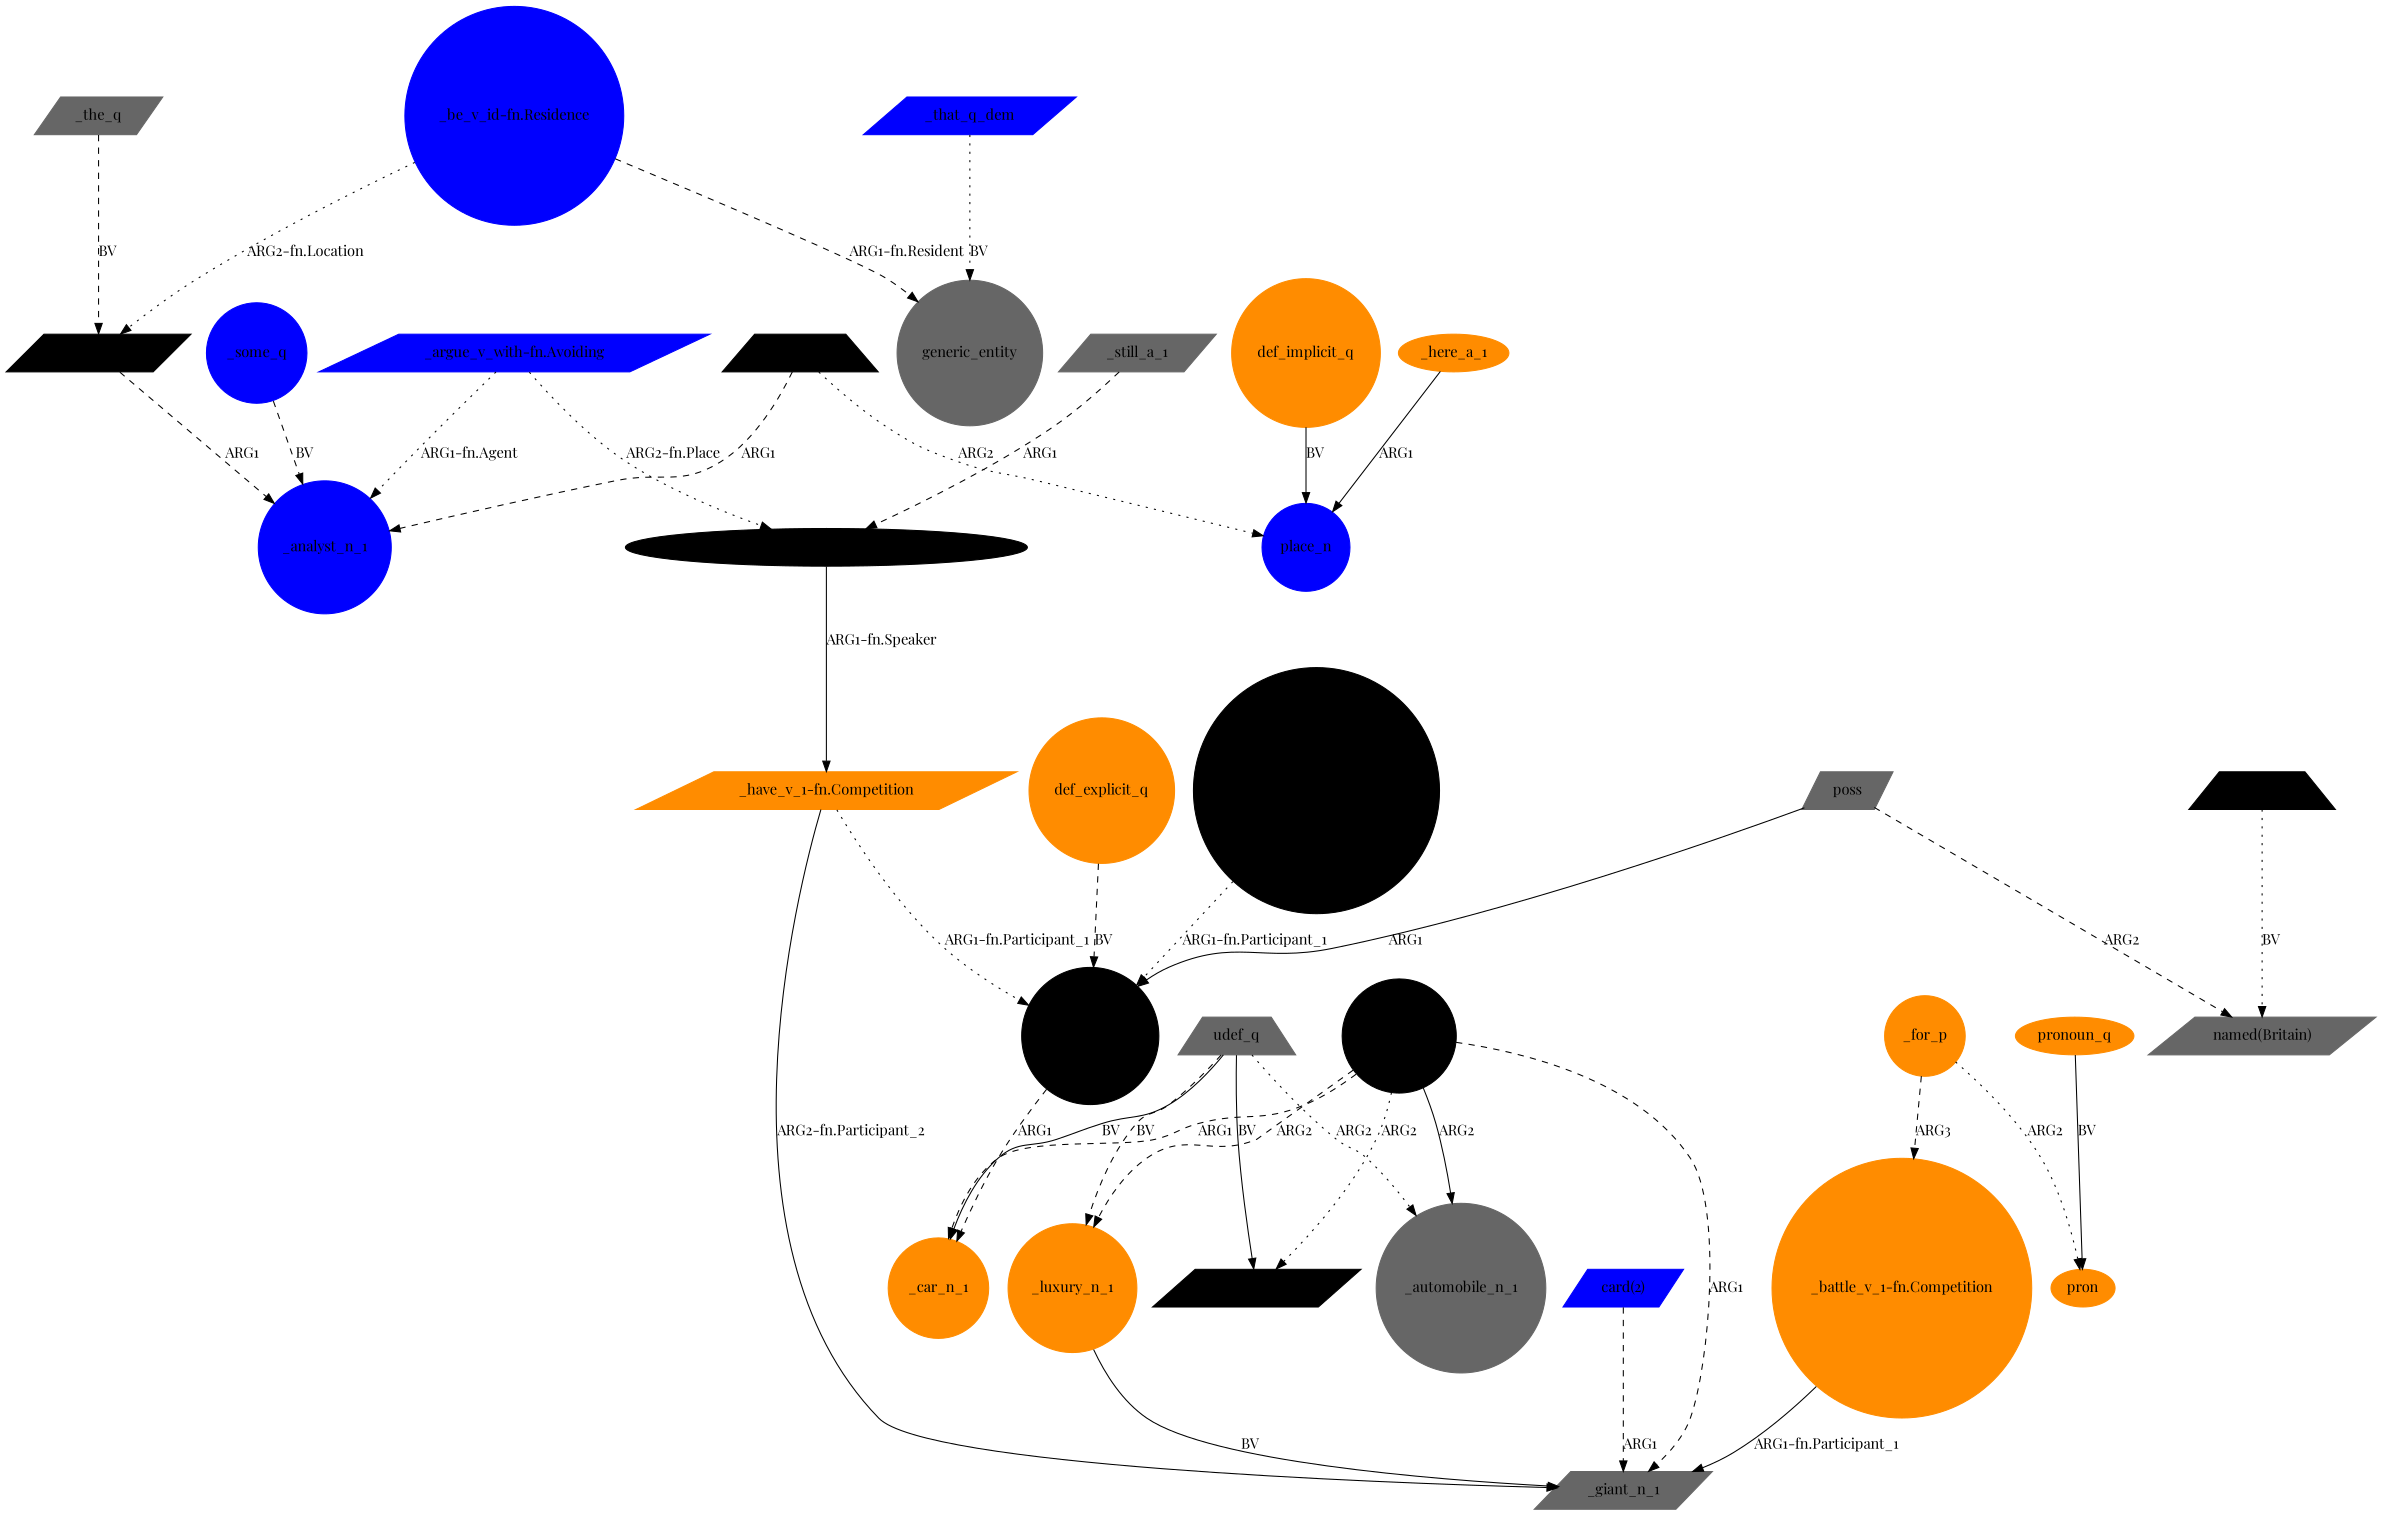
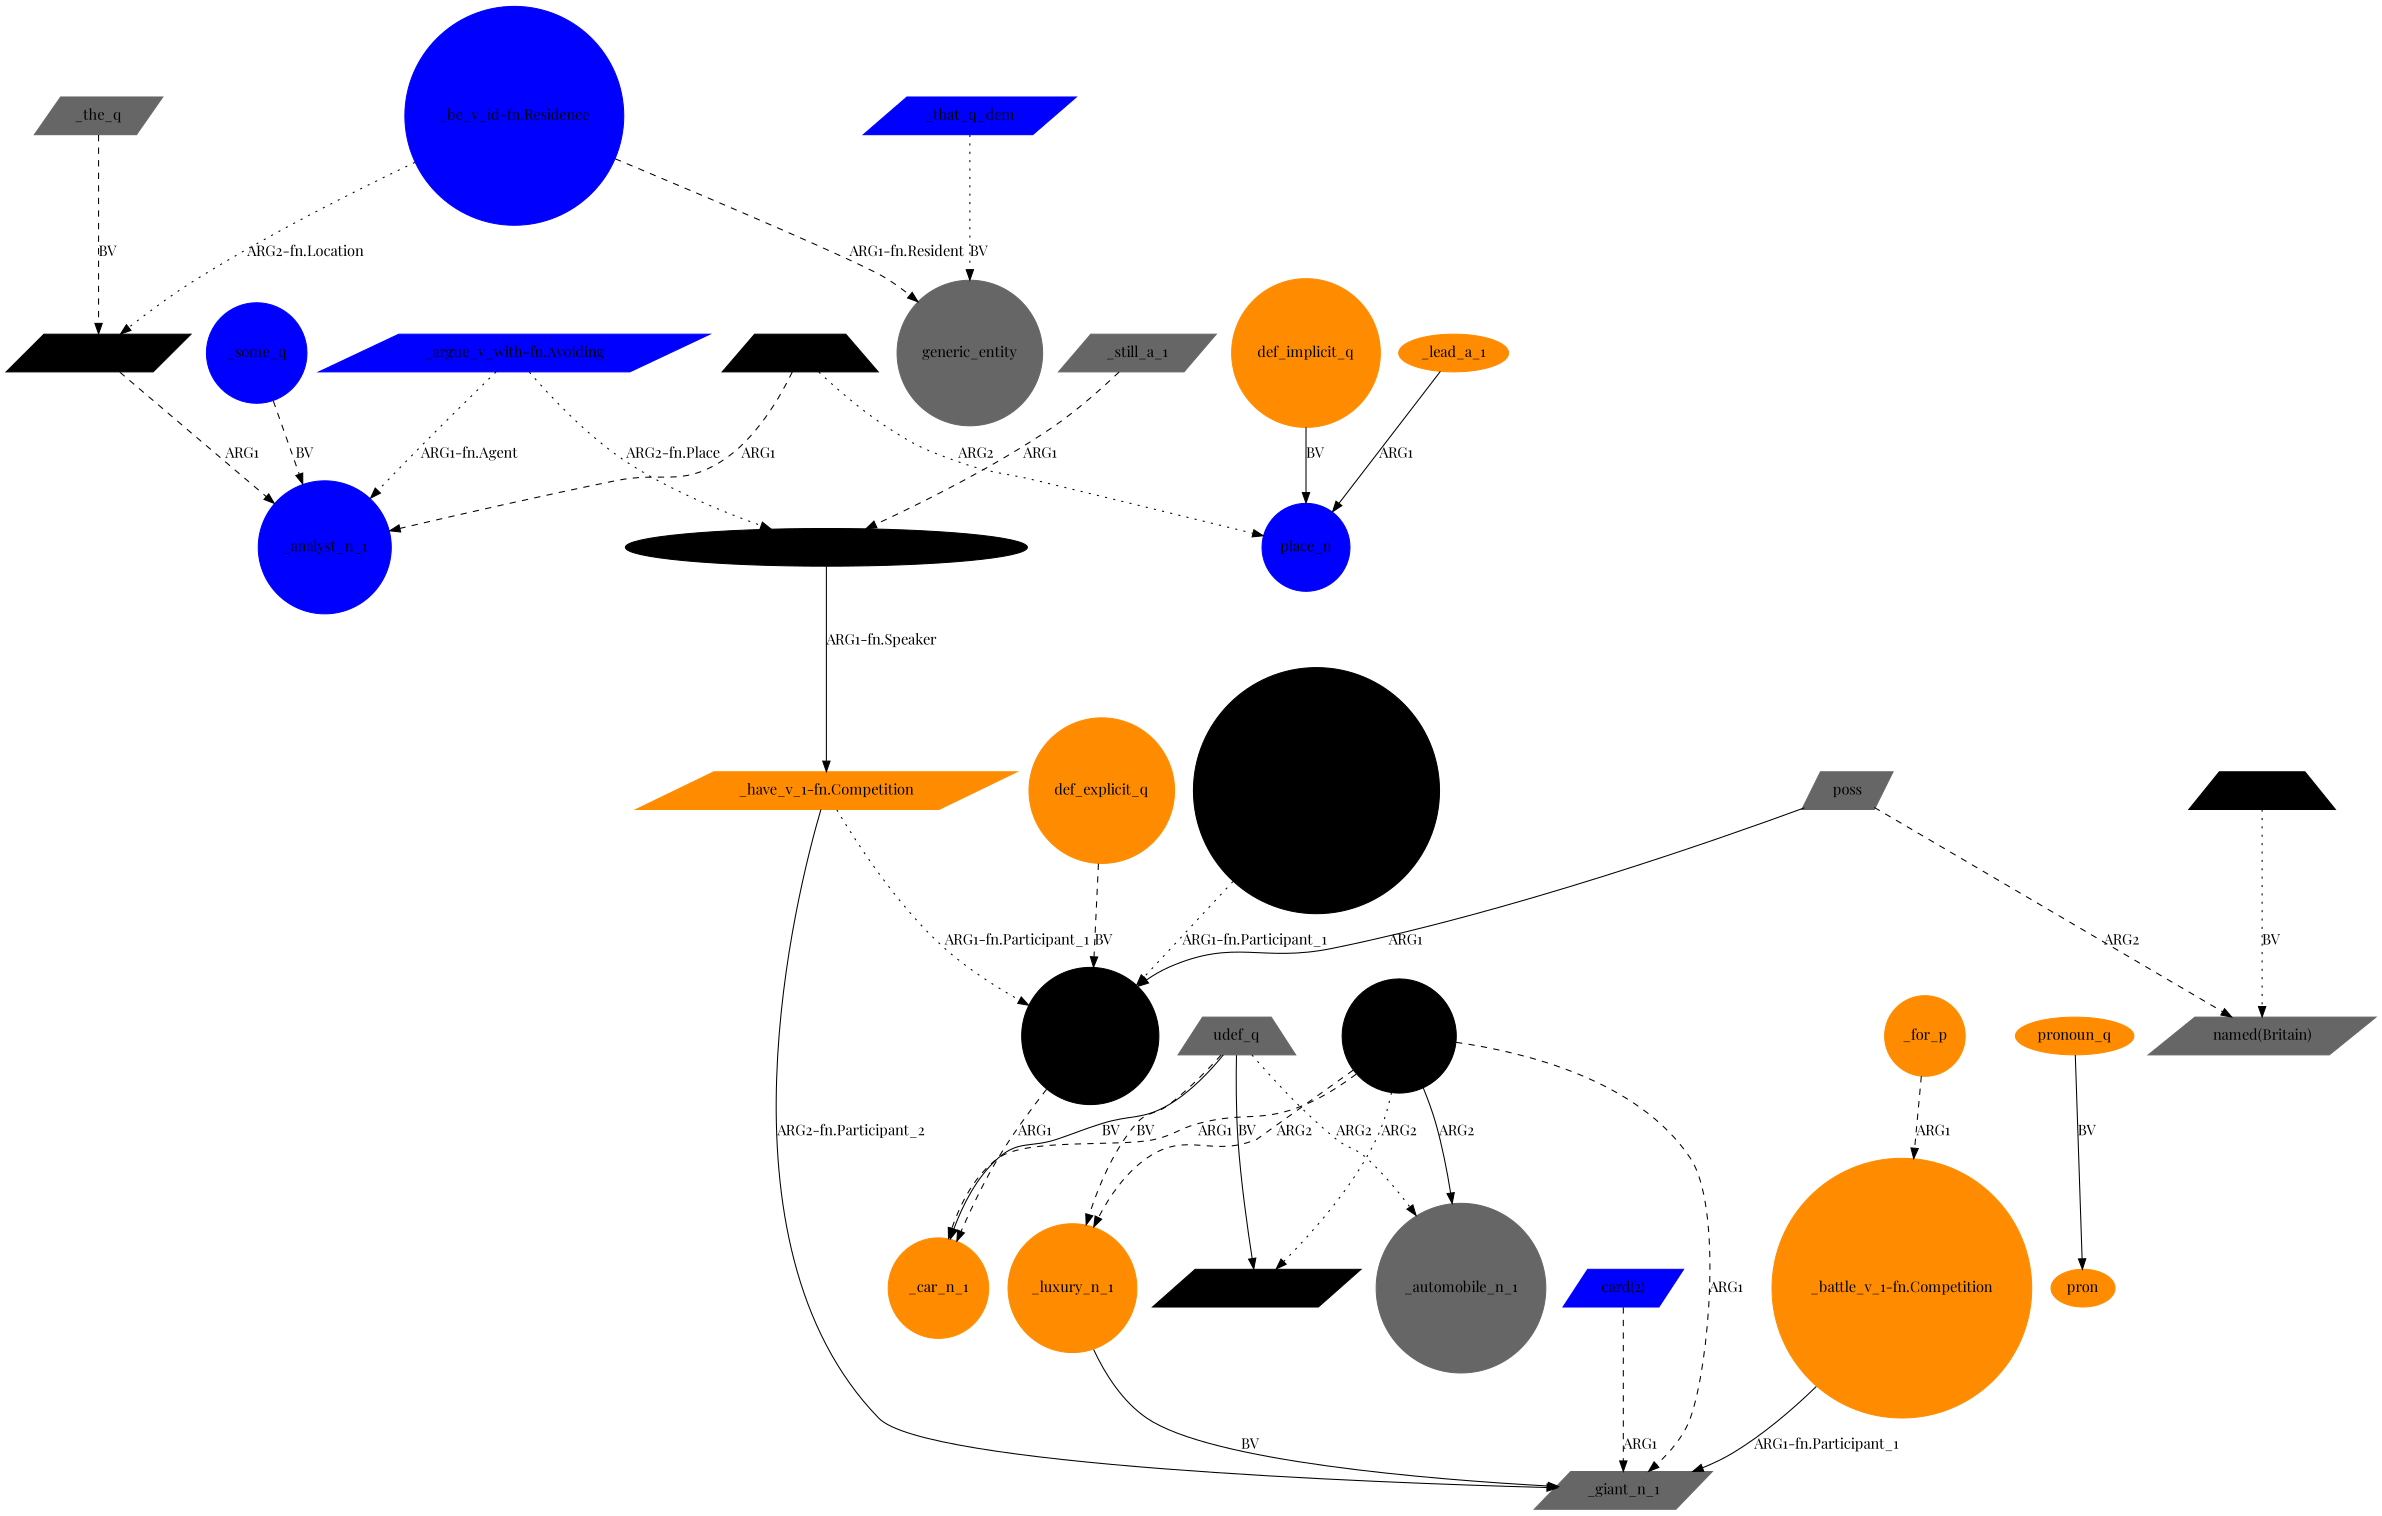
(1454, 353) -> (1454, 353)
(1934, 1131) -> (1934, 1131)
(2035, 1149) -> none
